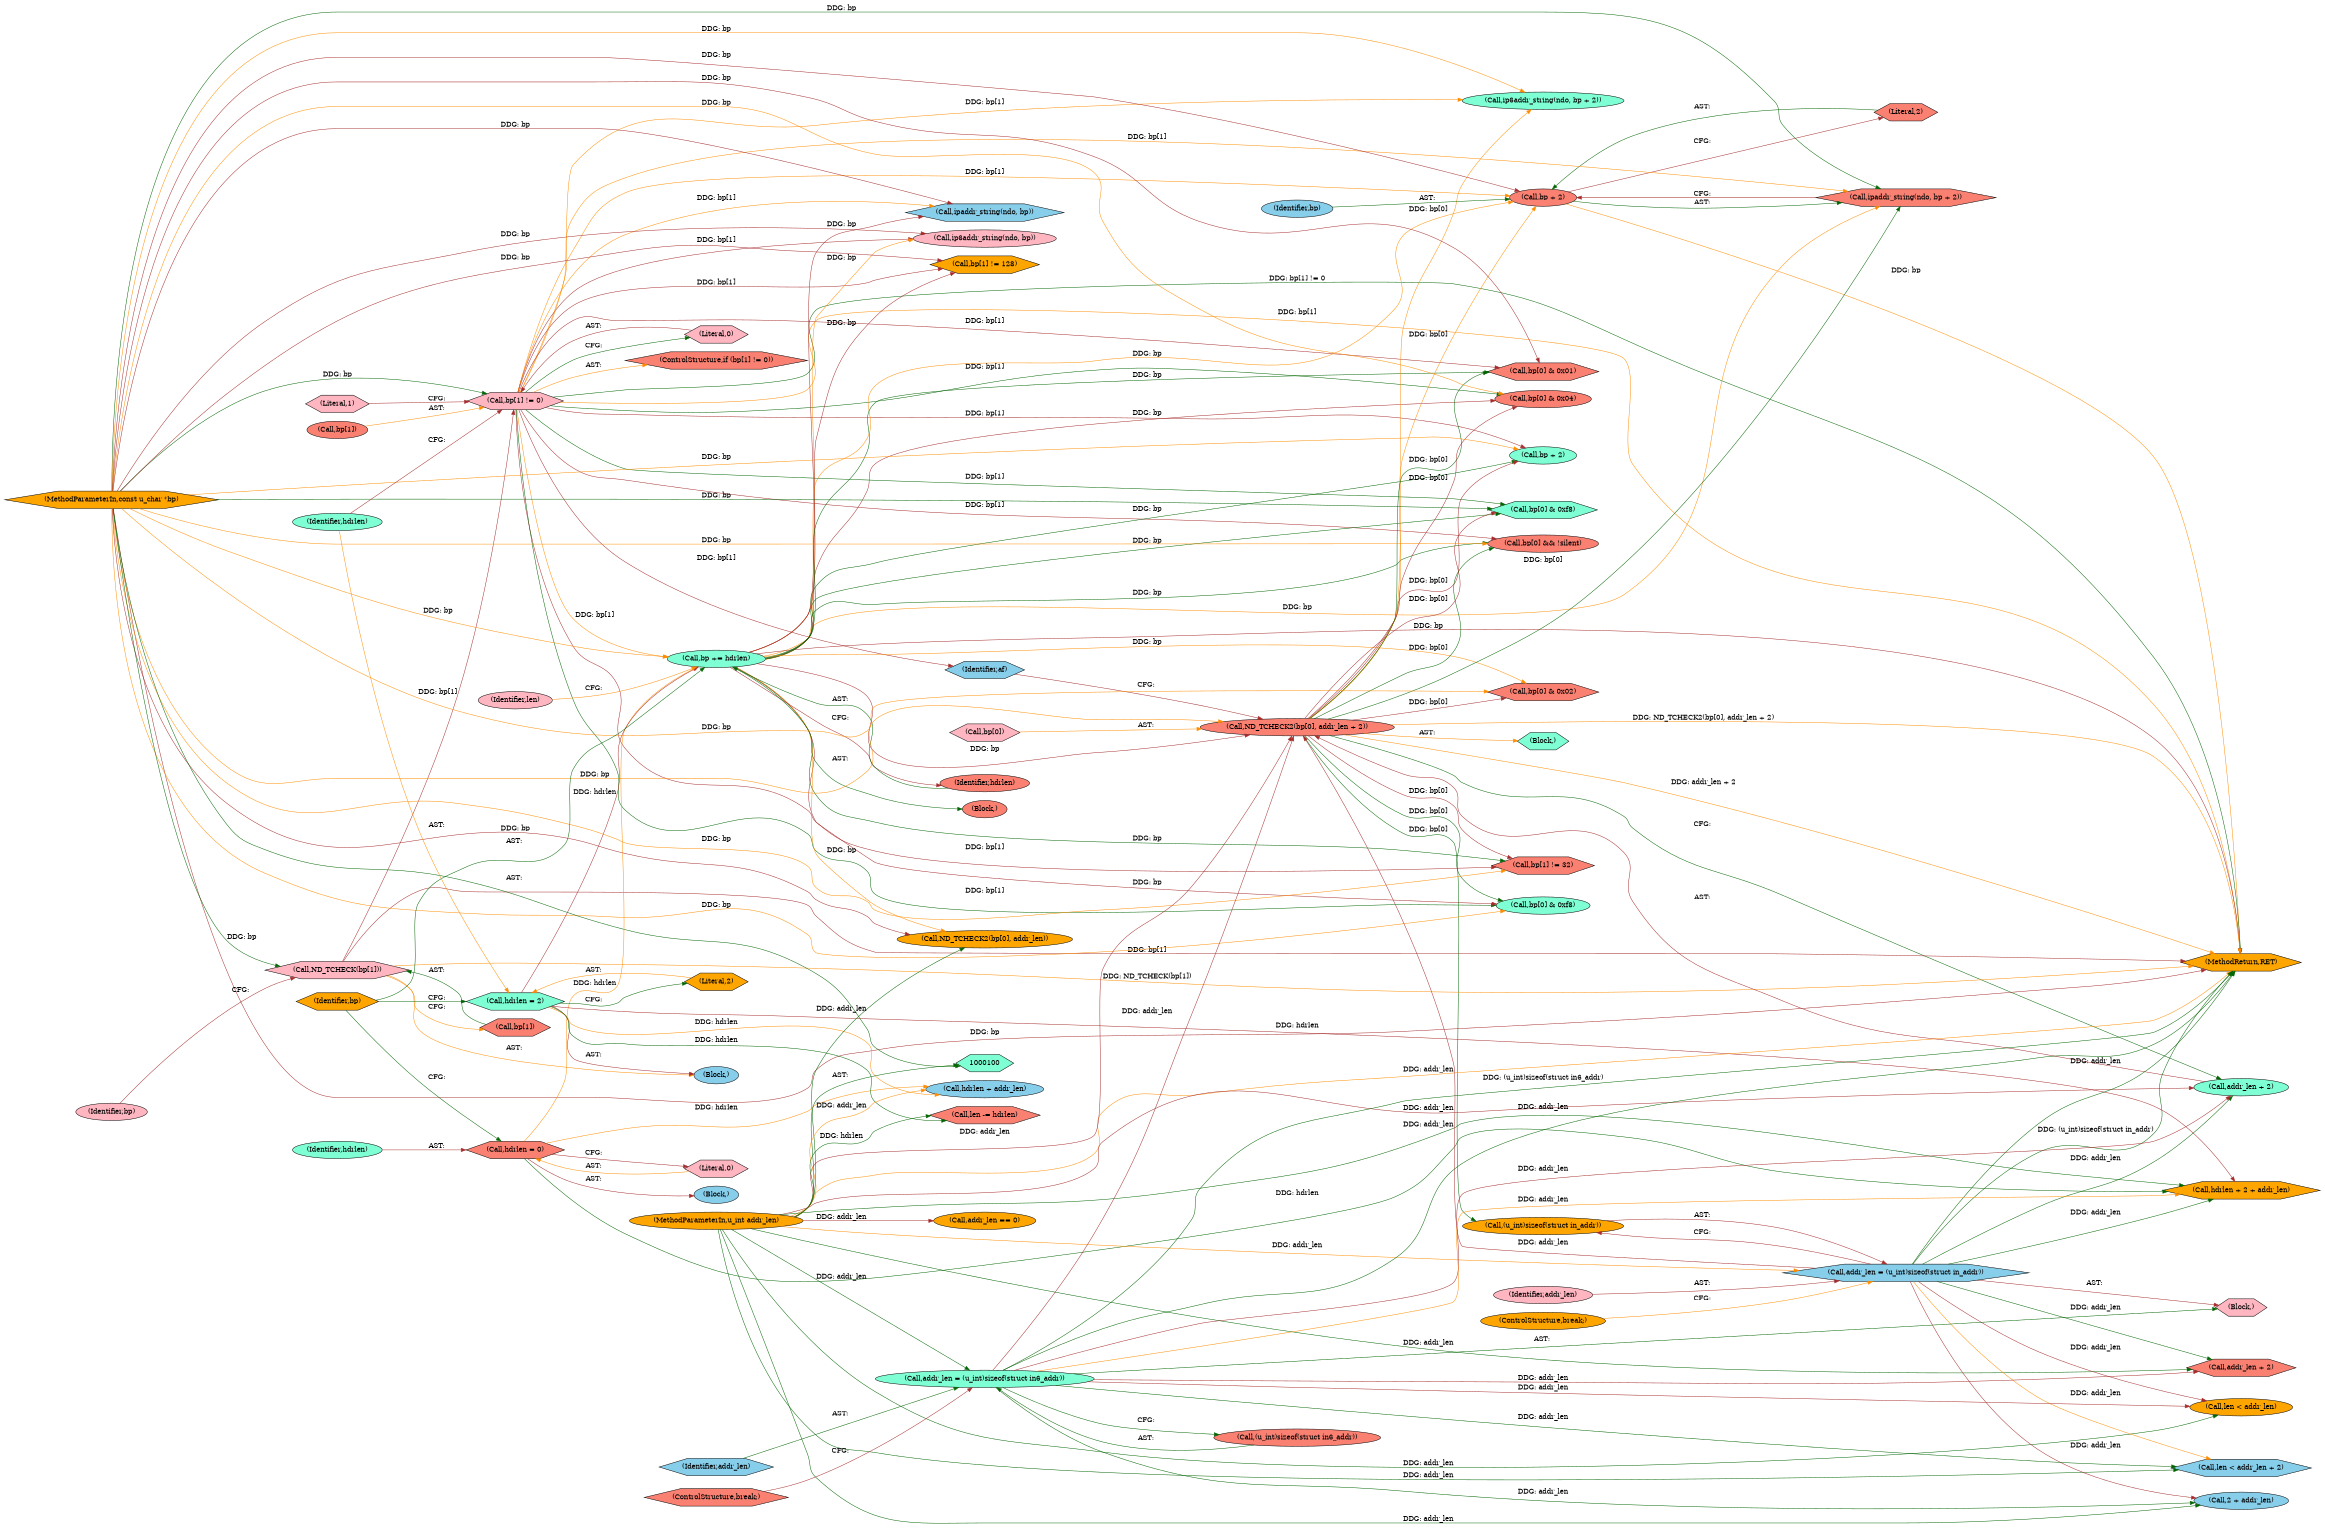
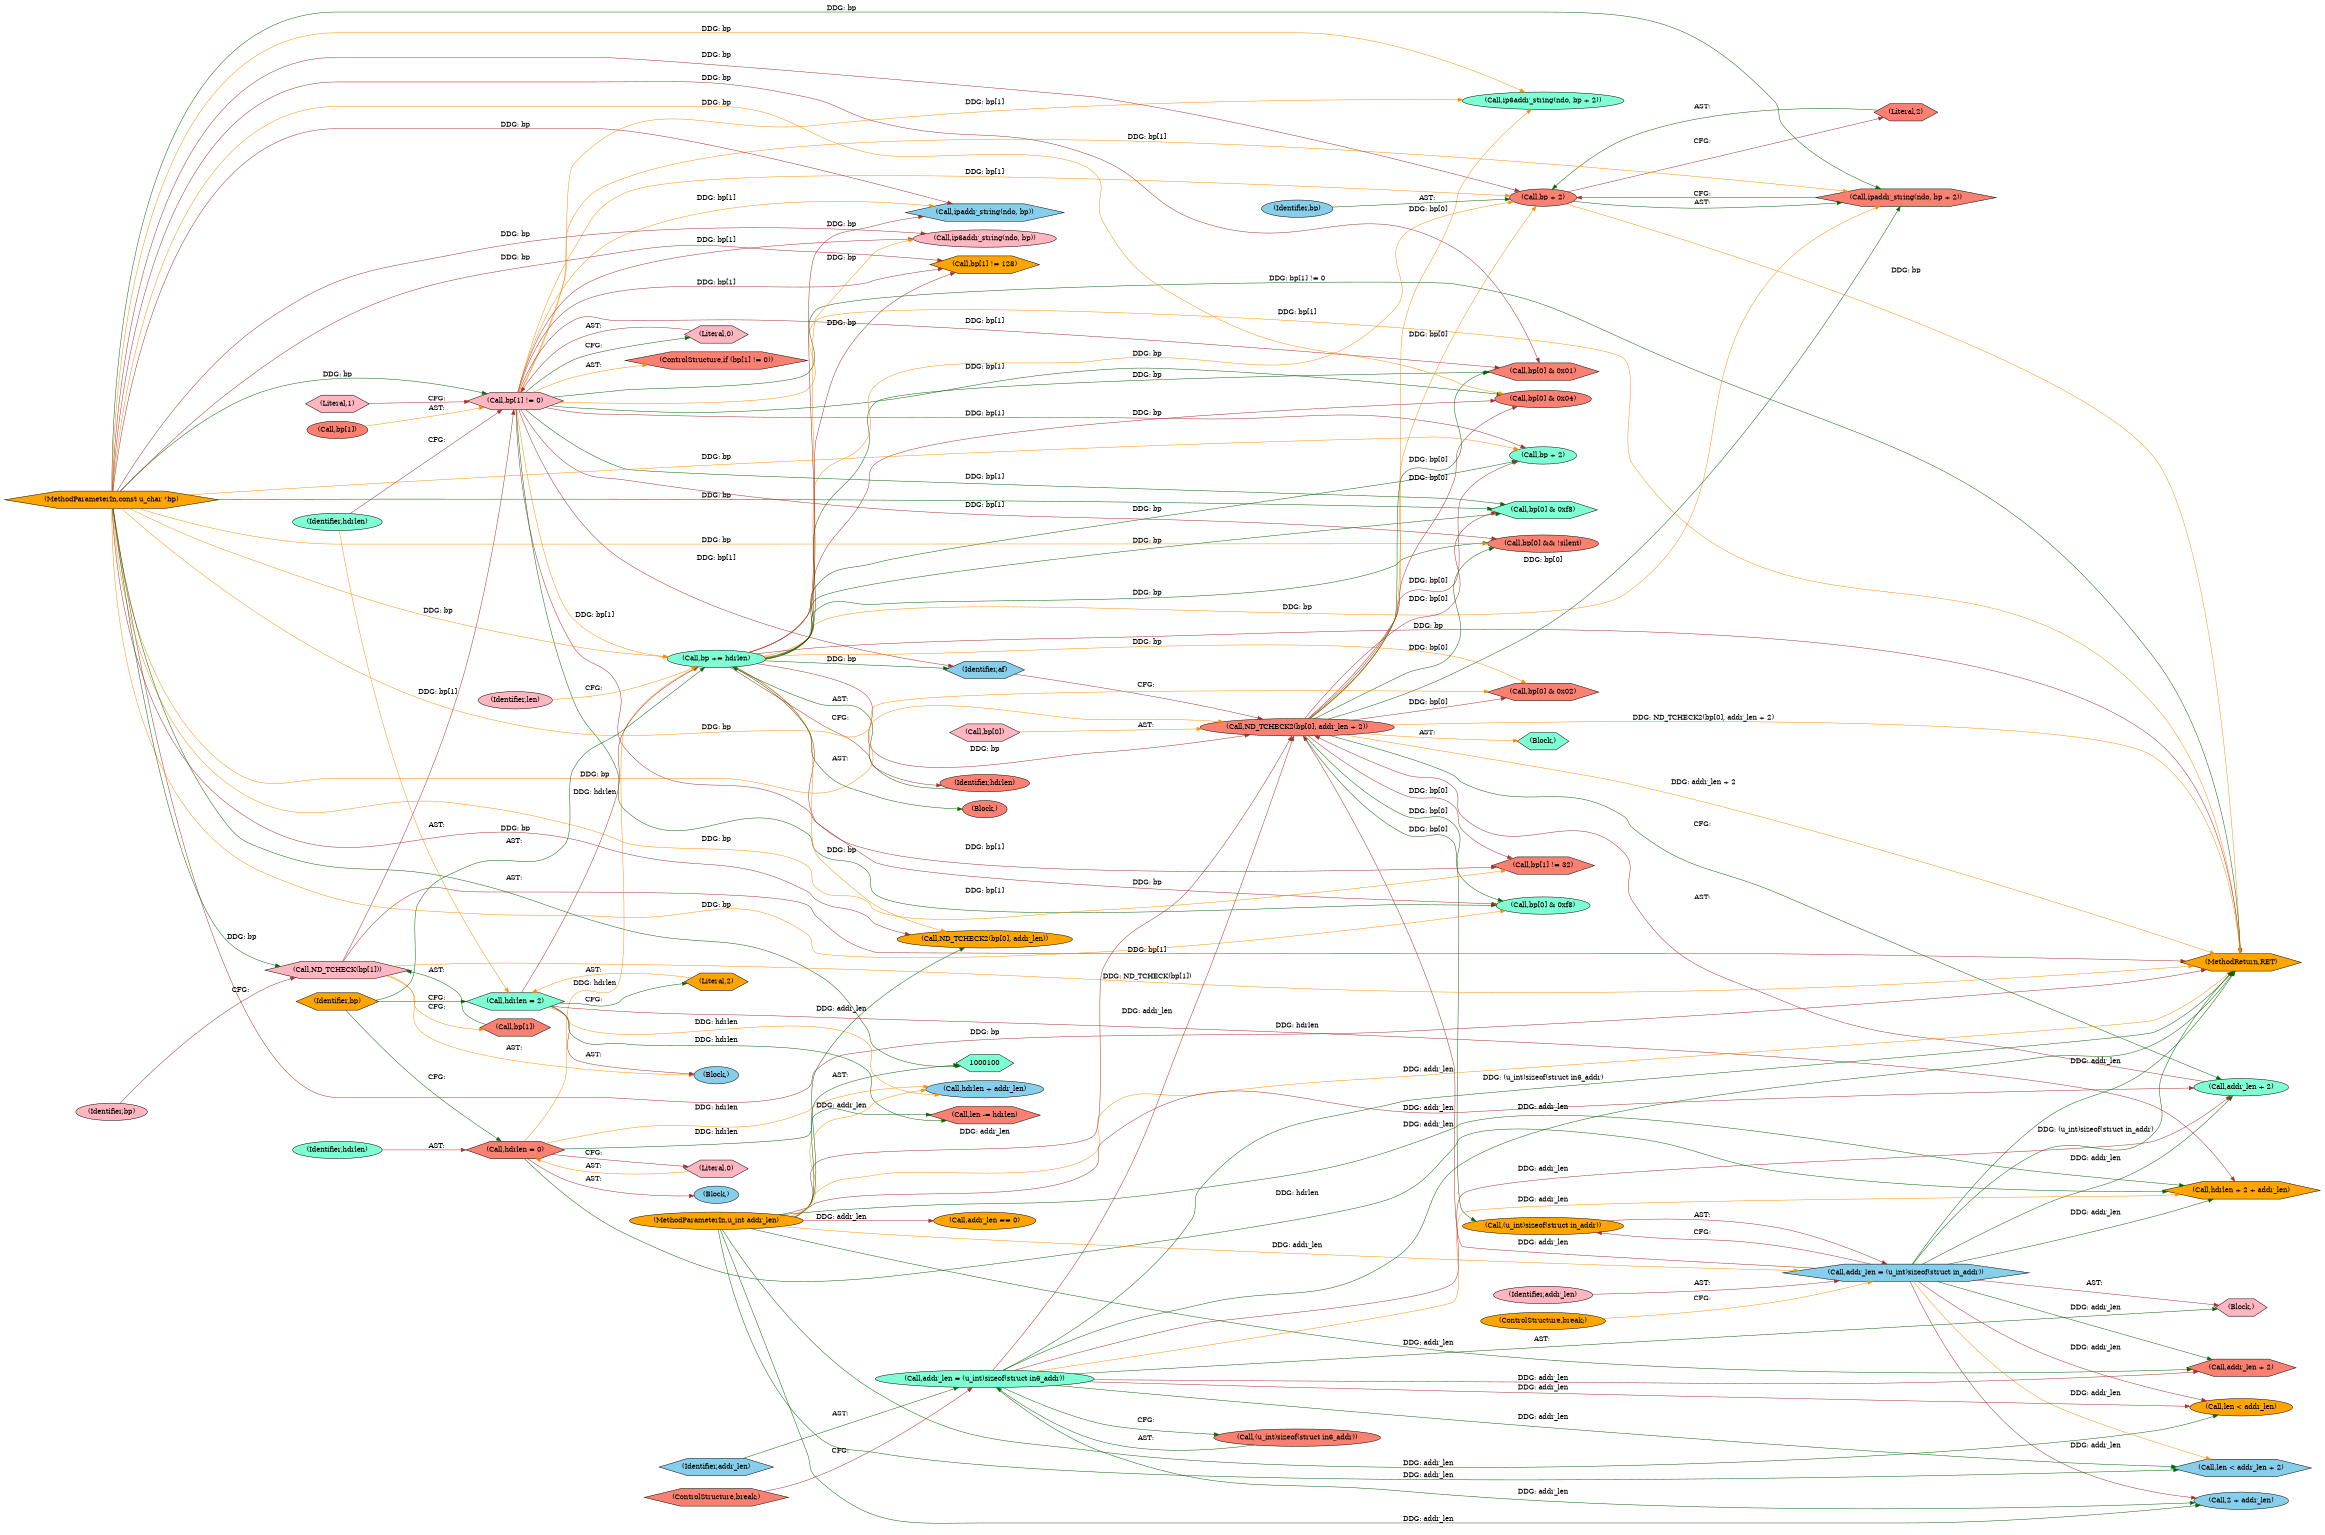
(1071, 841) -> (854, 664)
(835, 1143) -> (753, 1142)
(848, 1299) -> none
